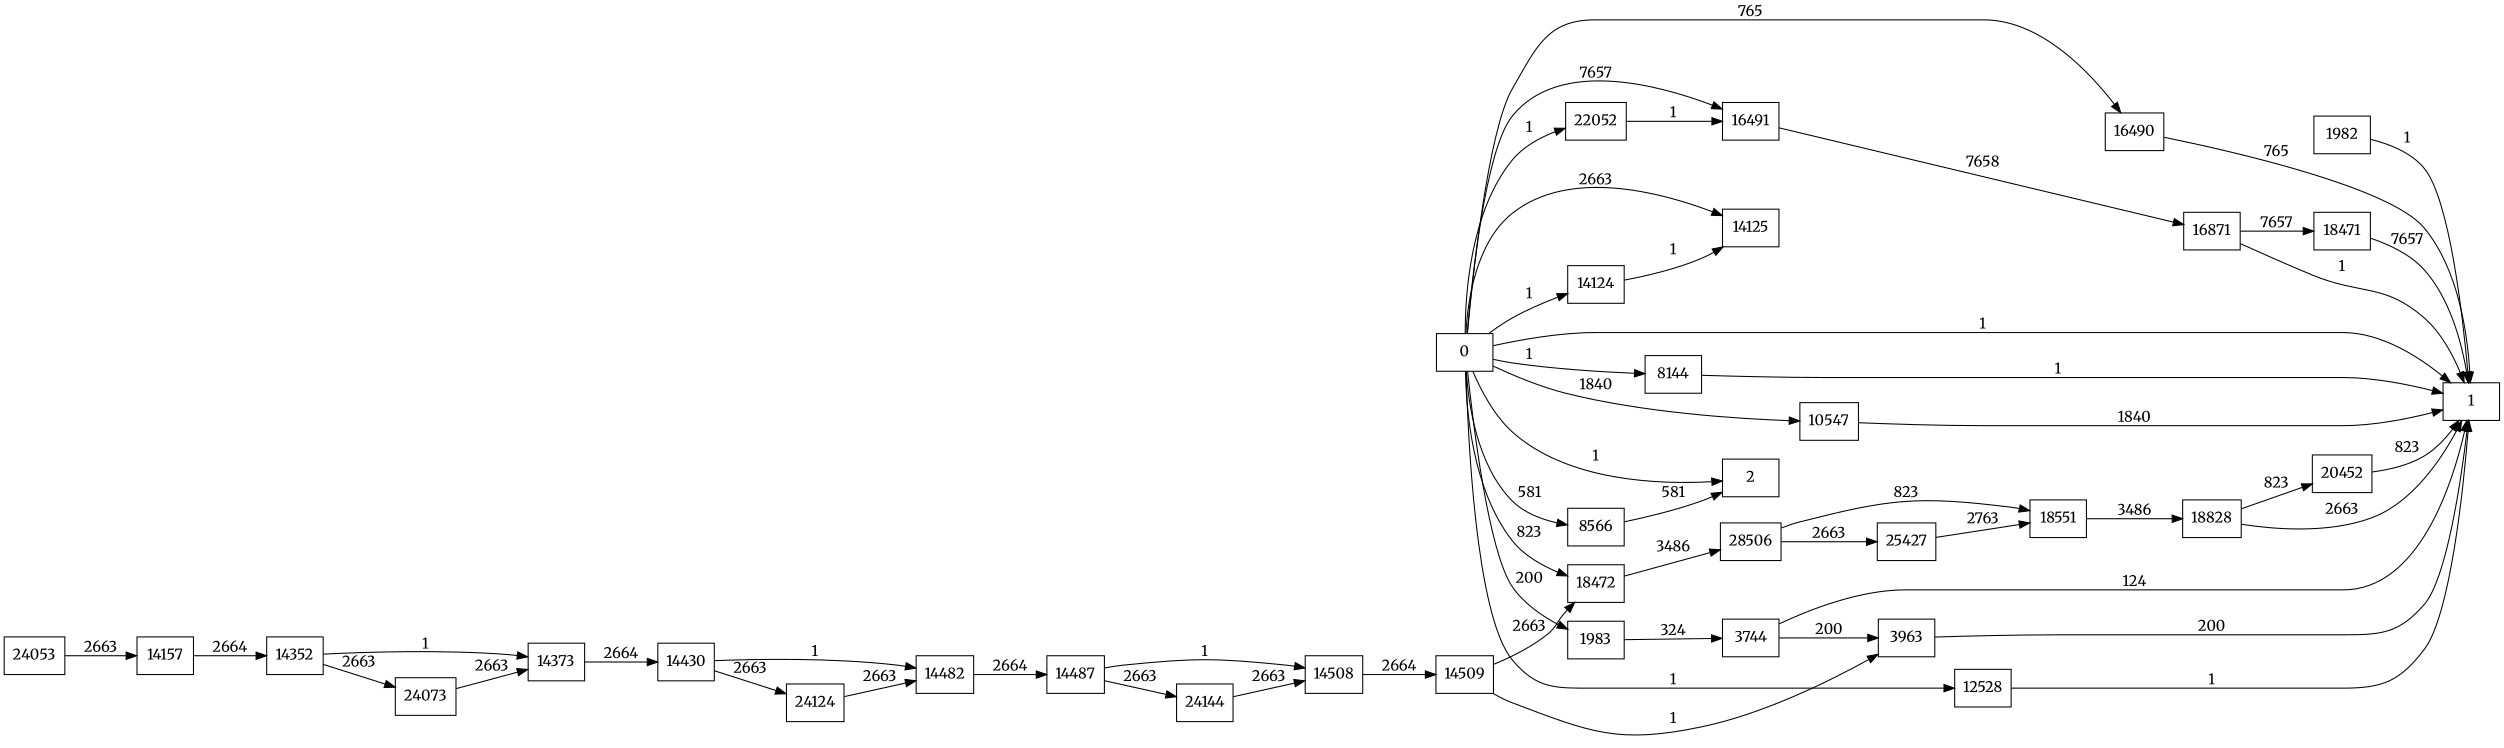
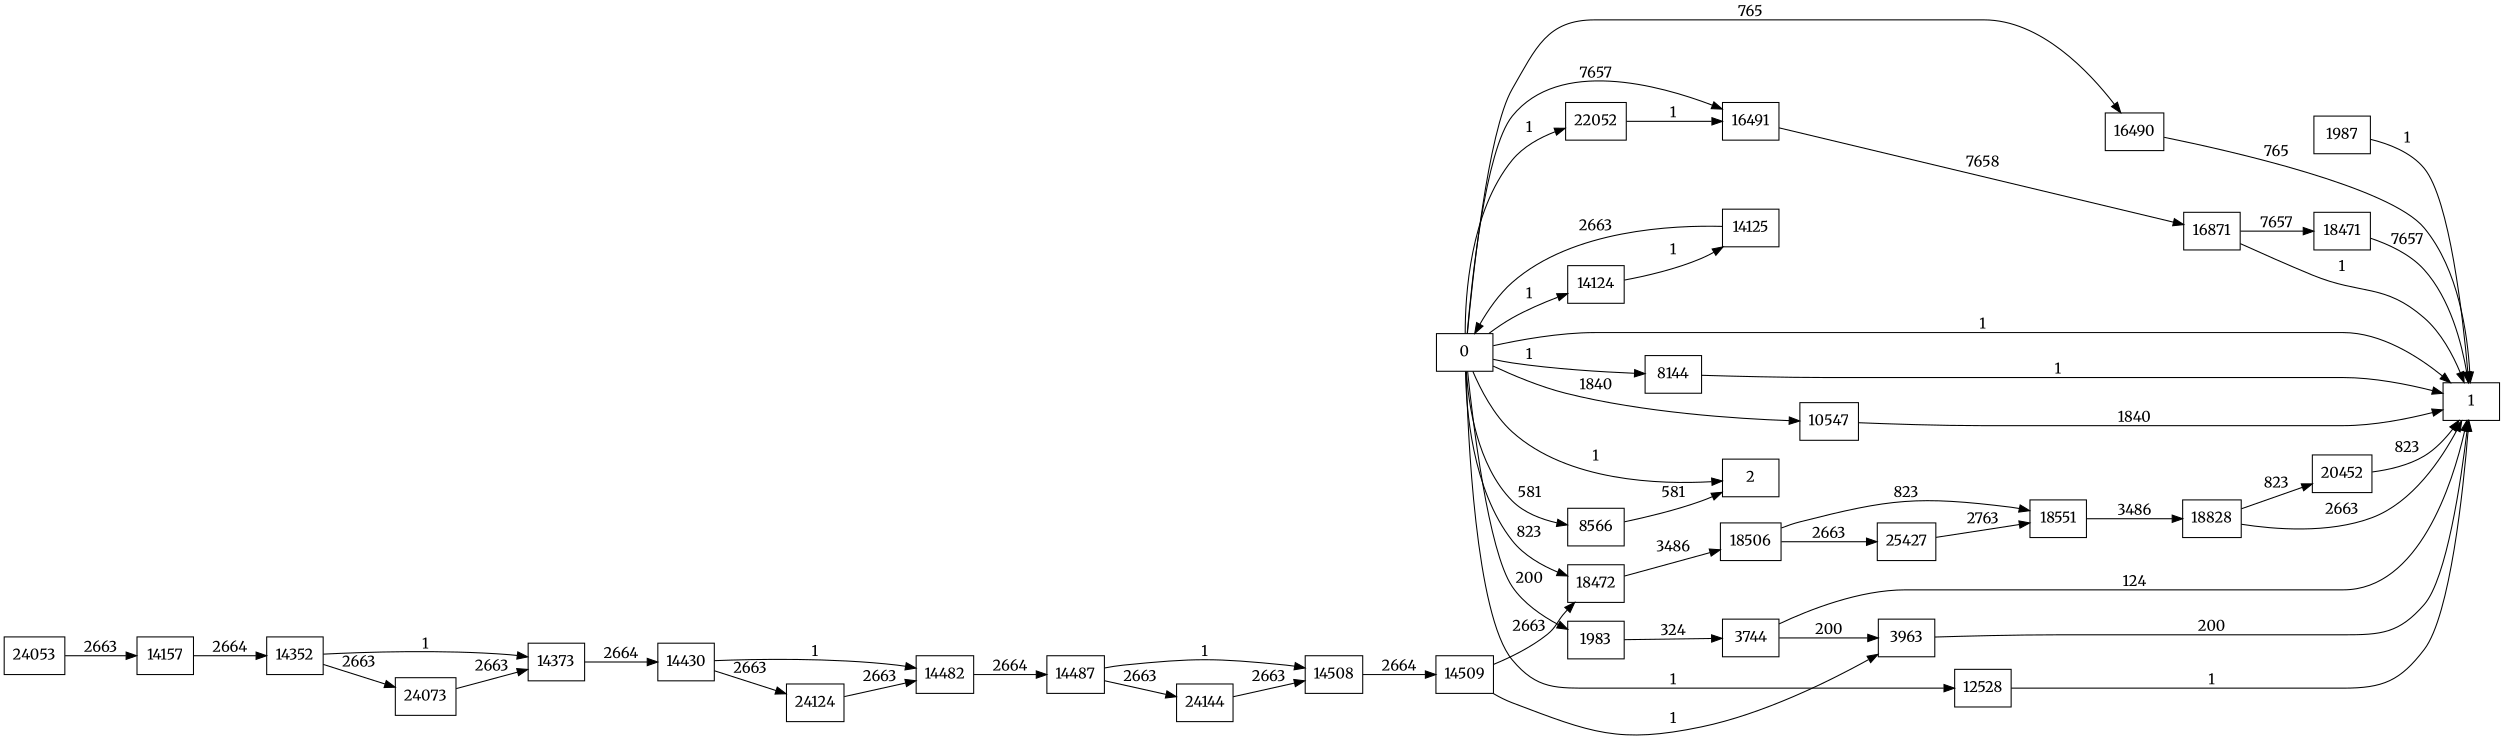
(2342, 135) -> (2342, 135)
(1546, 196) -> (1586, 243)
(1751, 542) -> (1751, 542)
